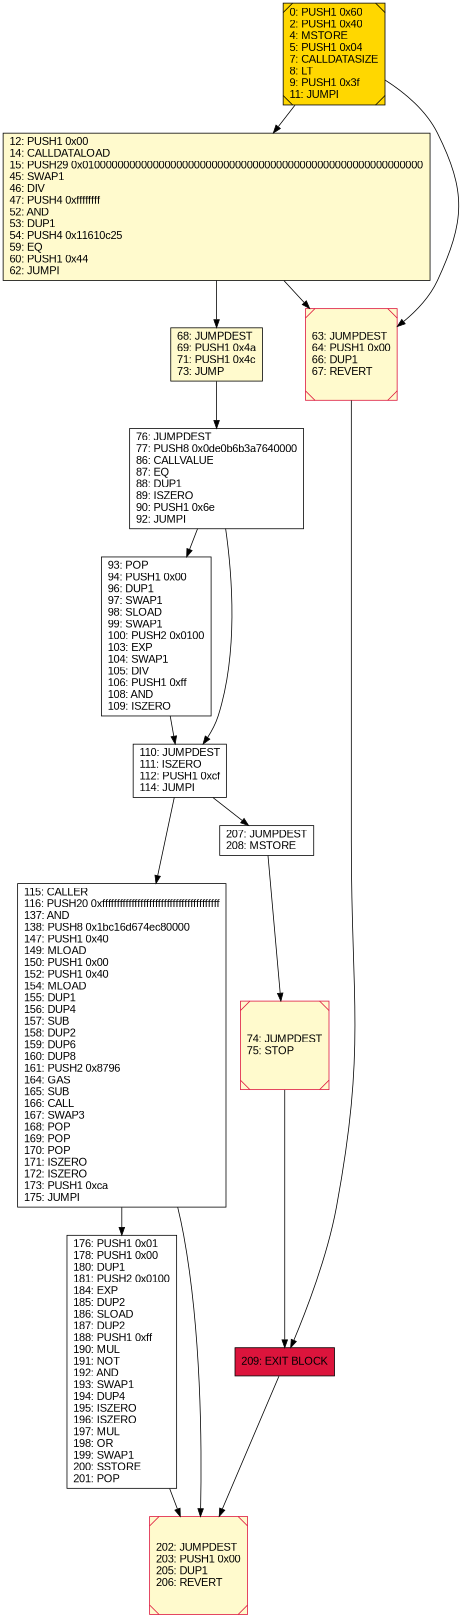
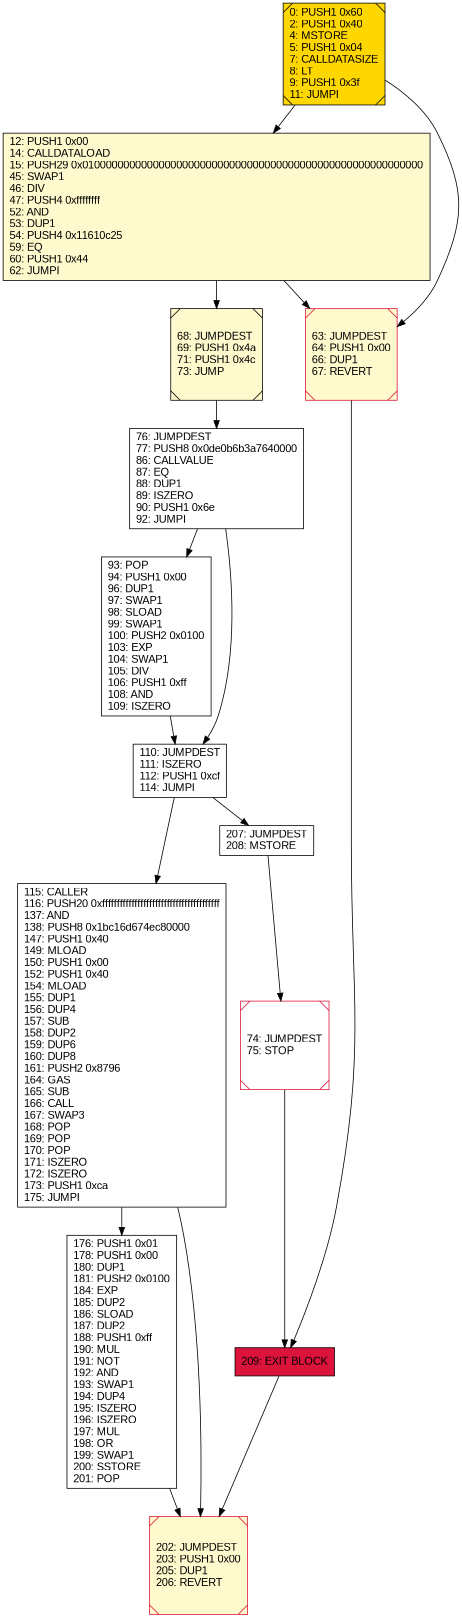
(217, 354) -> (217, 354)
(285, 1045) -> (285, 1045)
